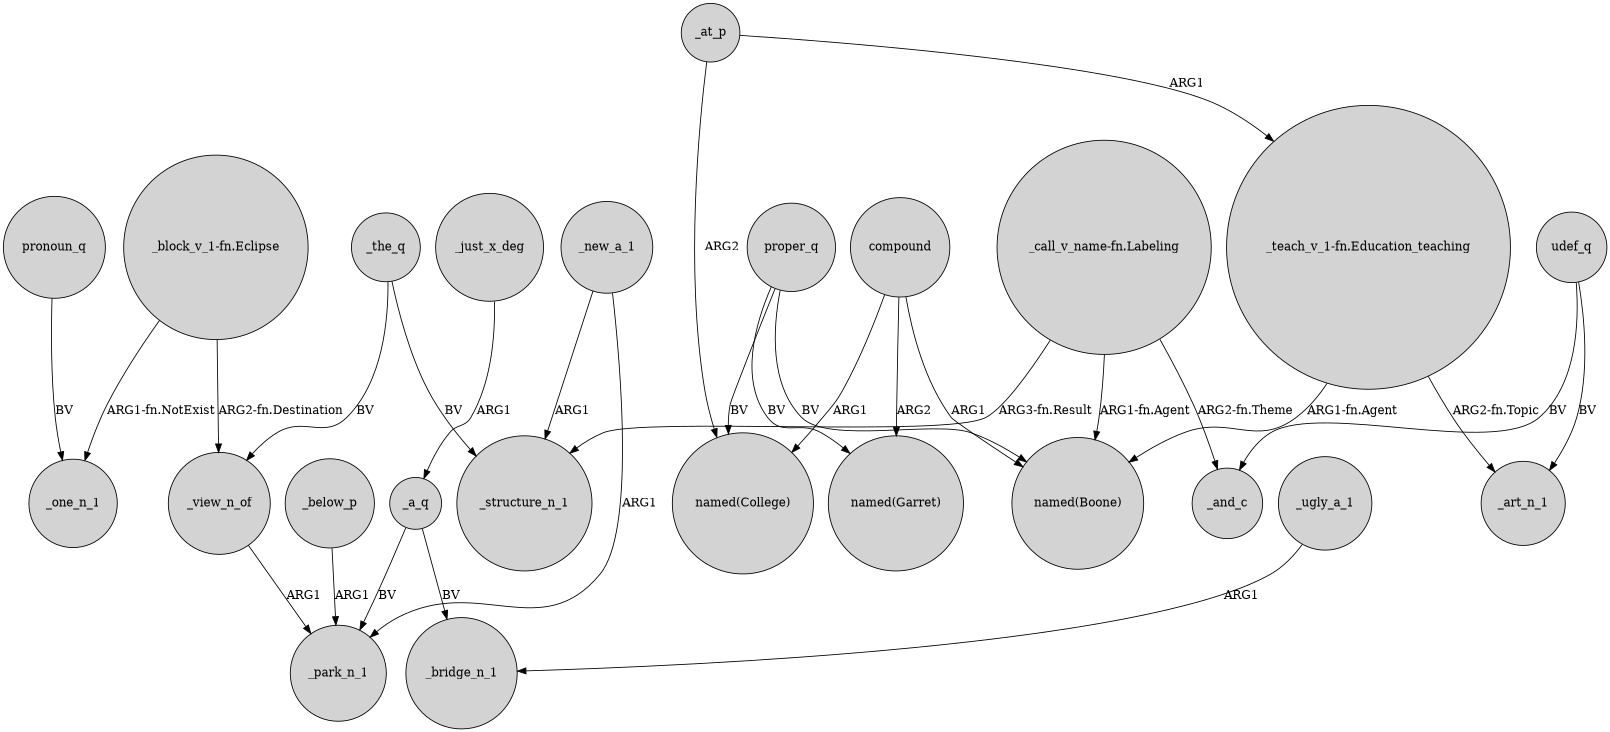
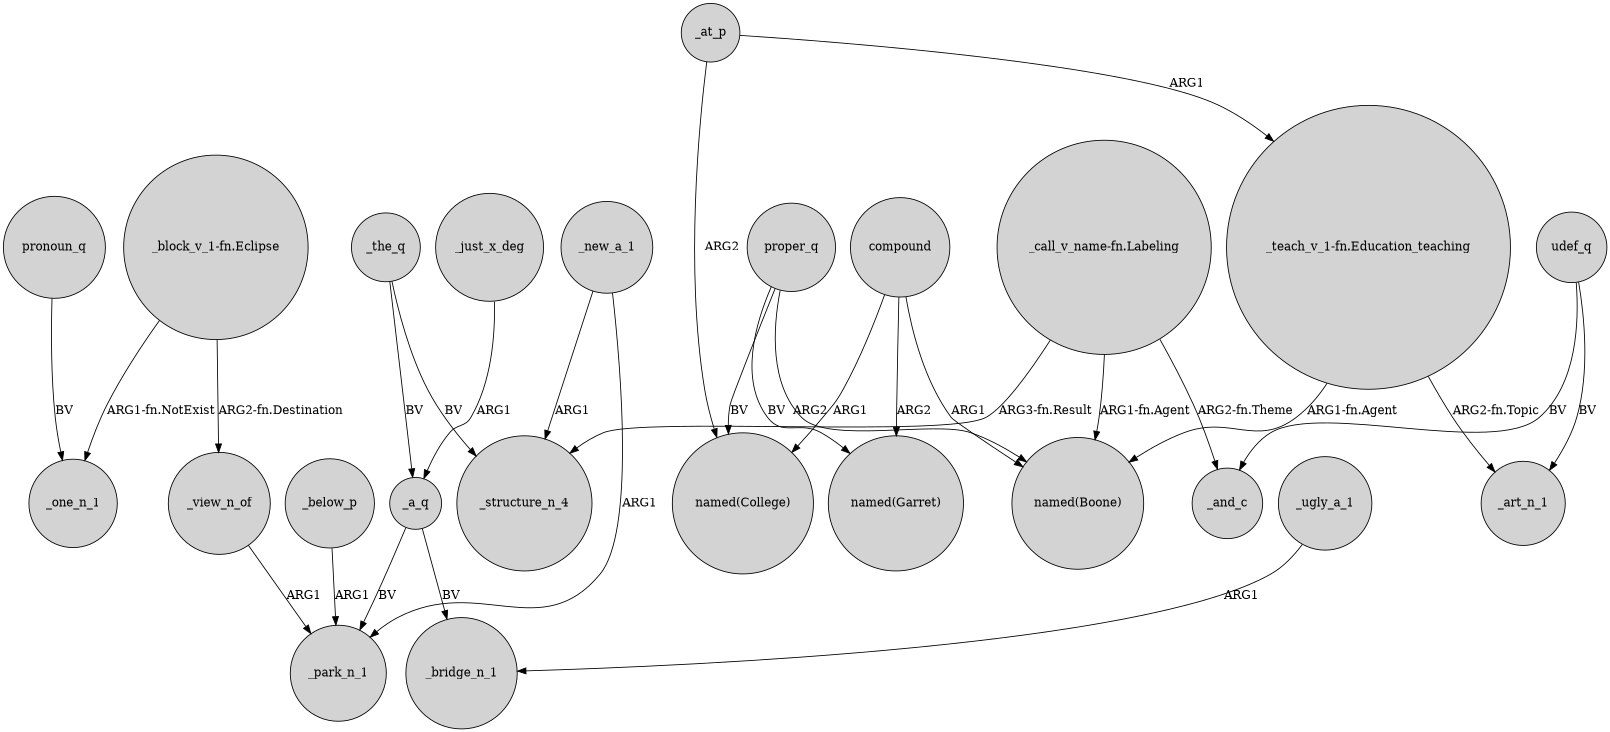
(359, 402) -> (401, 375)
(810, 411) -> (810, 411)
(524, 503) -> (524, 503)
